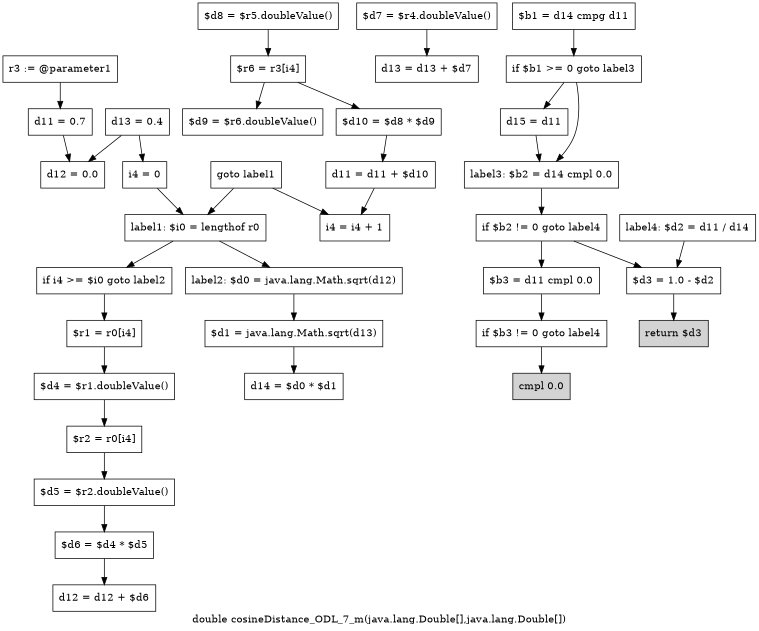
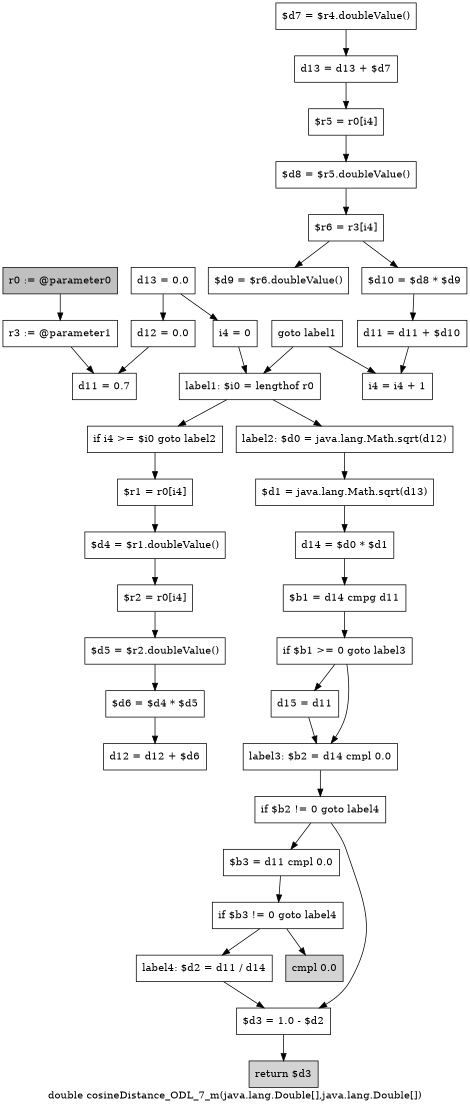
(137, 122) -> (163, 281)
none -> (346, 122)
(66, 145) -> (136, 358)
none -> (60, 281)
none -> (345, 568)
none -> (244, 940)
